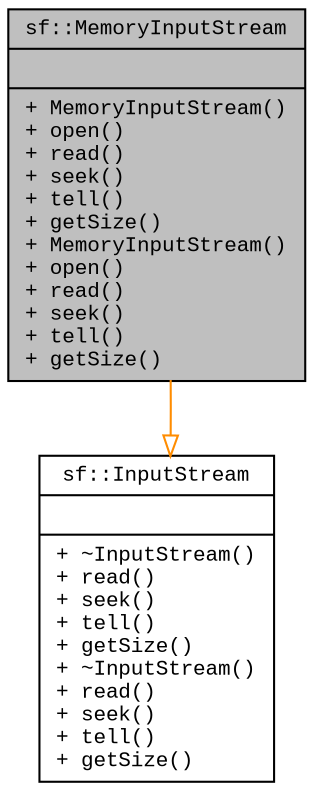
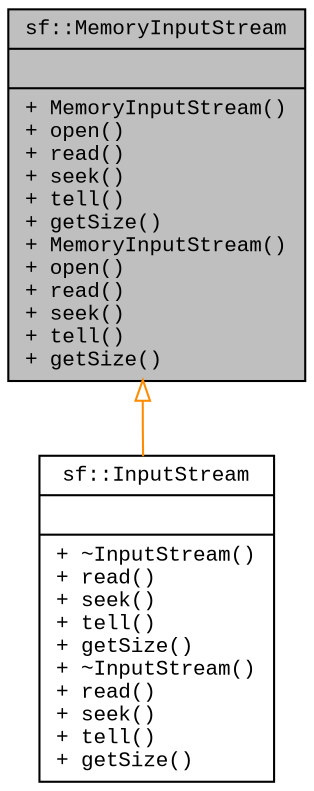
(171, 408) -> (143, 429)
